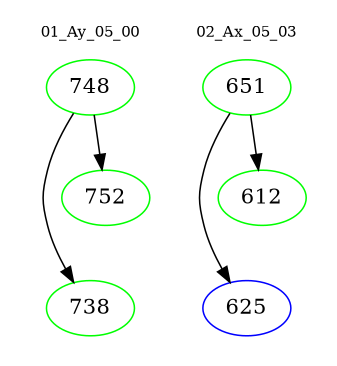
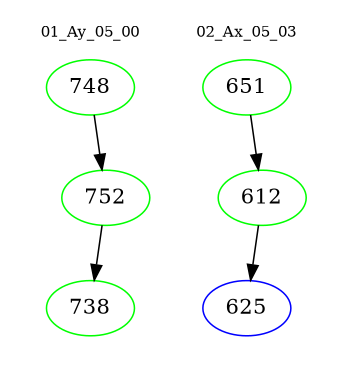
(44, 190) -> (99, 245)
(200, 190) -> (256, 245)
